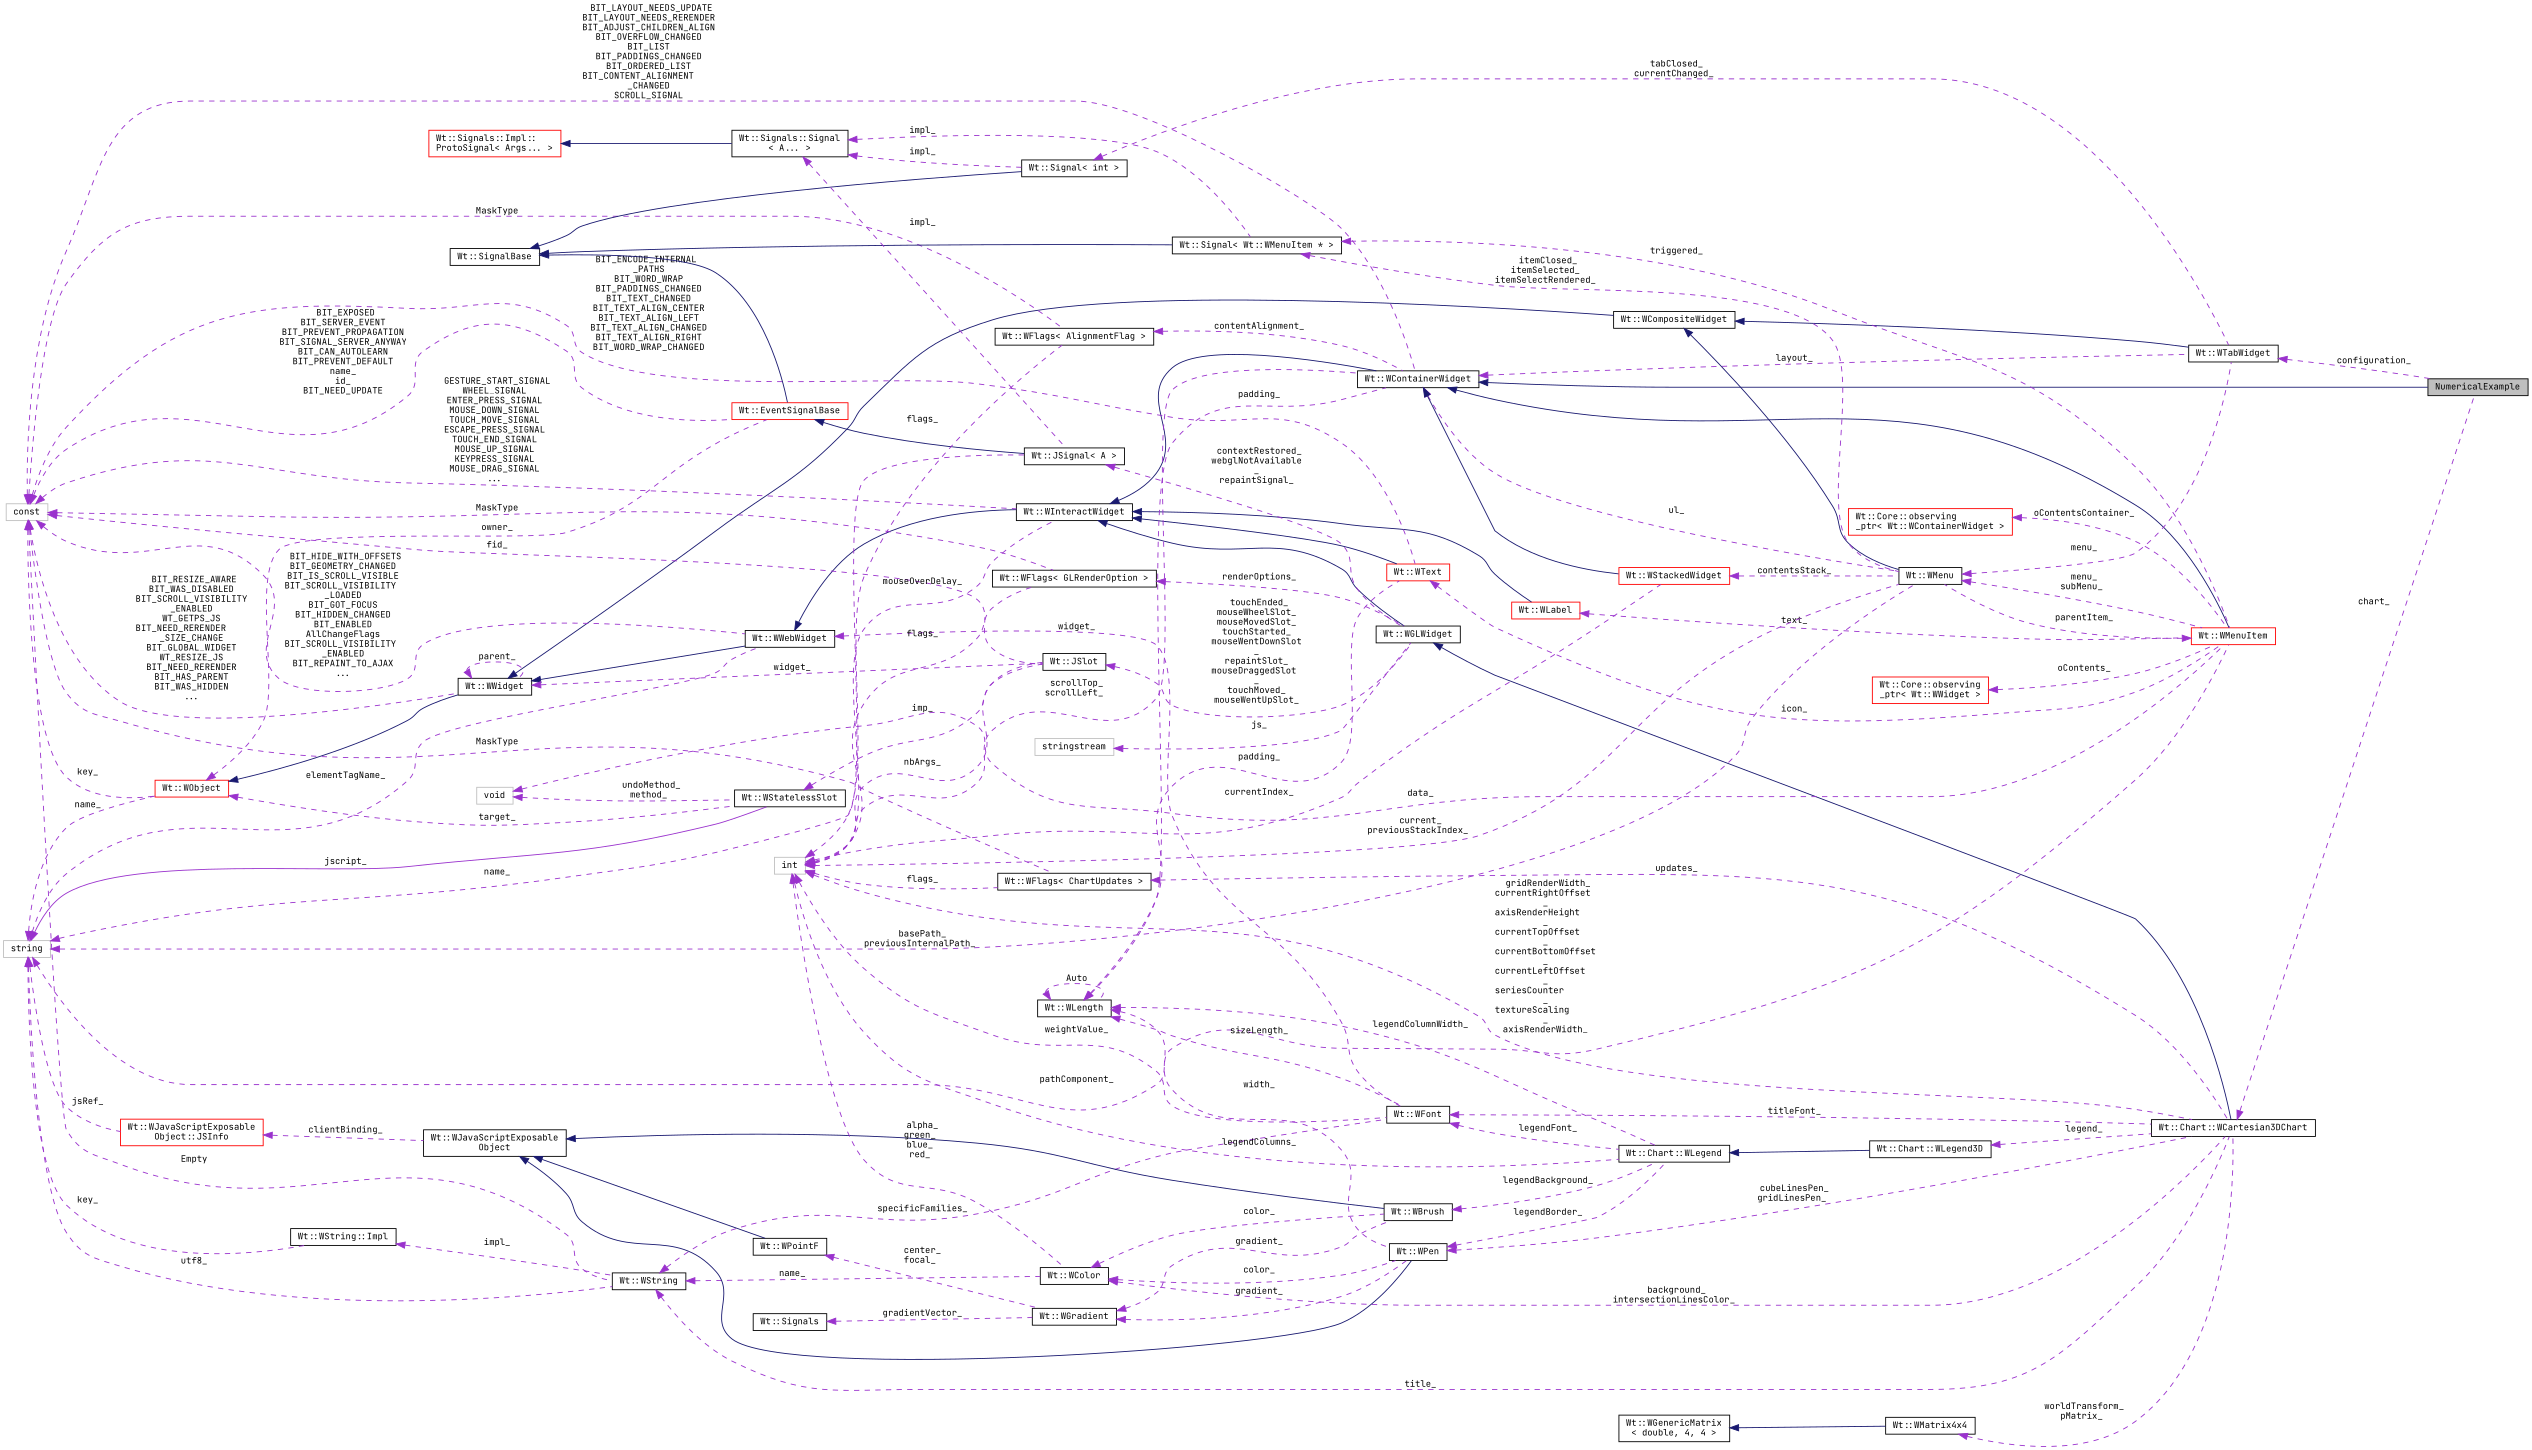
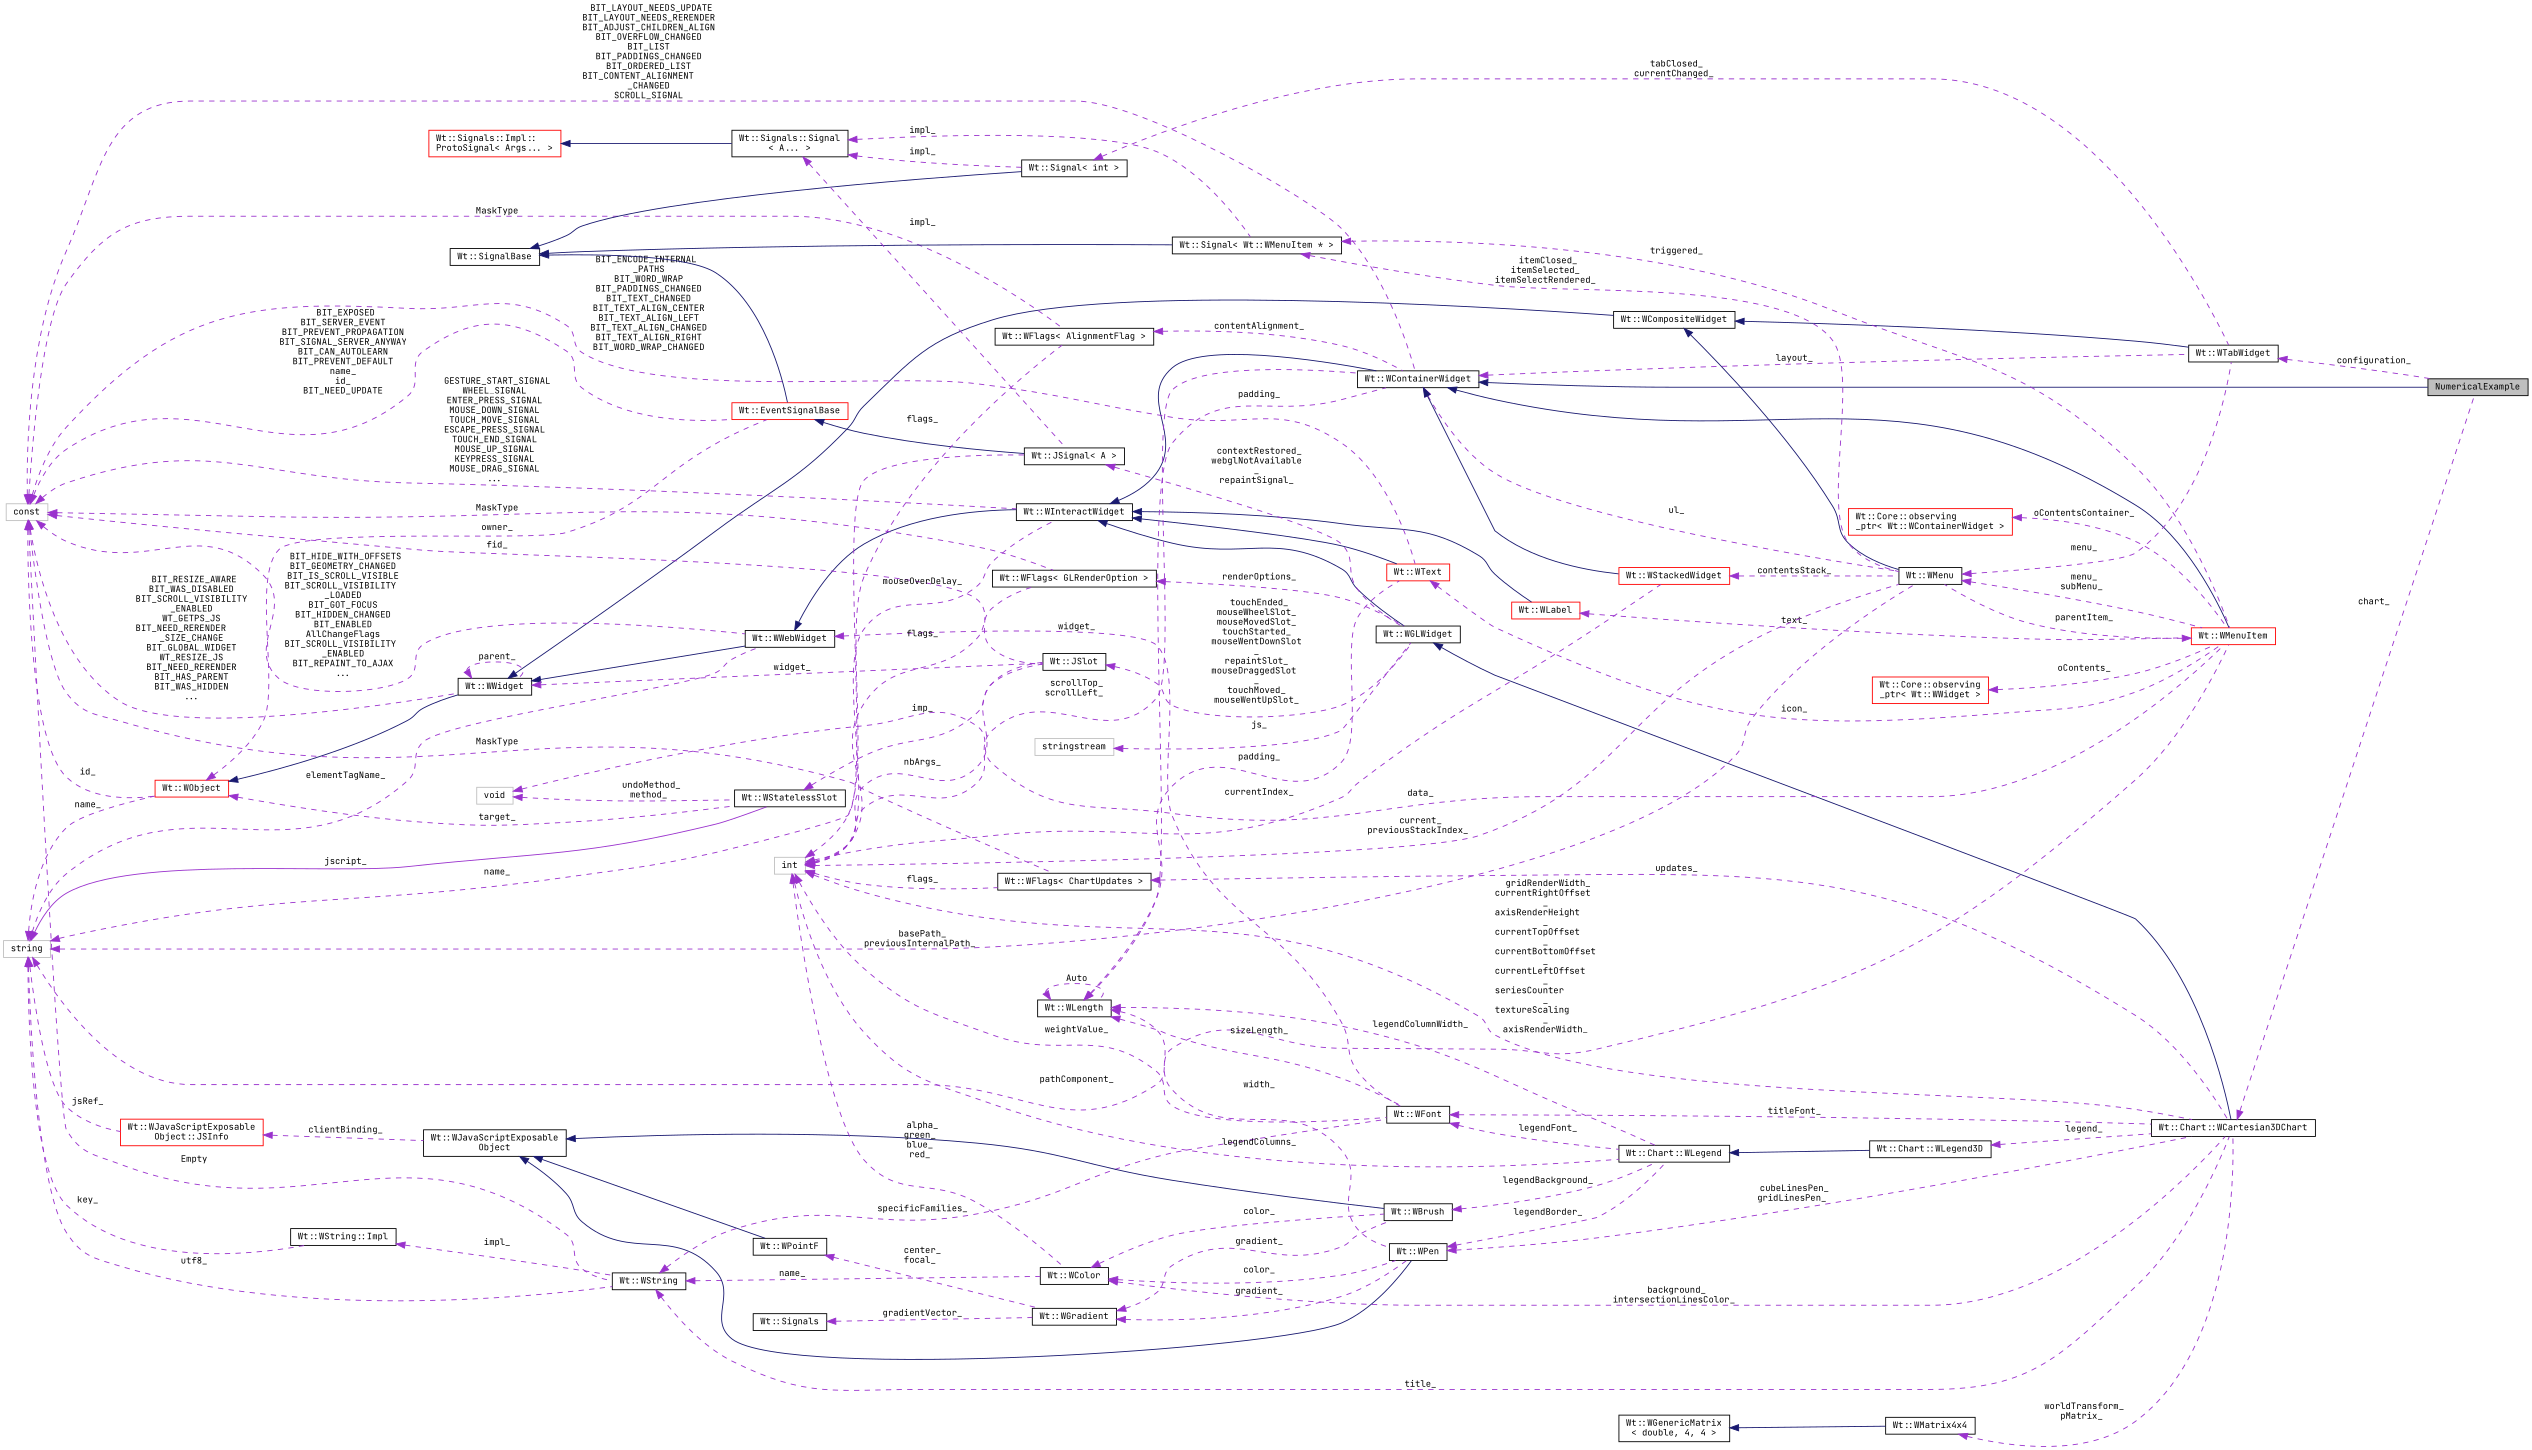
(86, 772) -> (86, 772)
